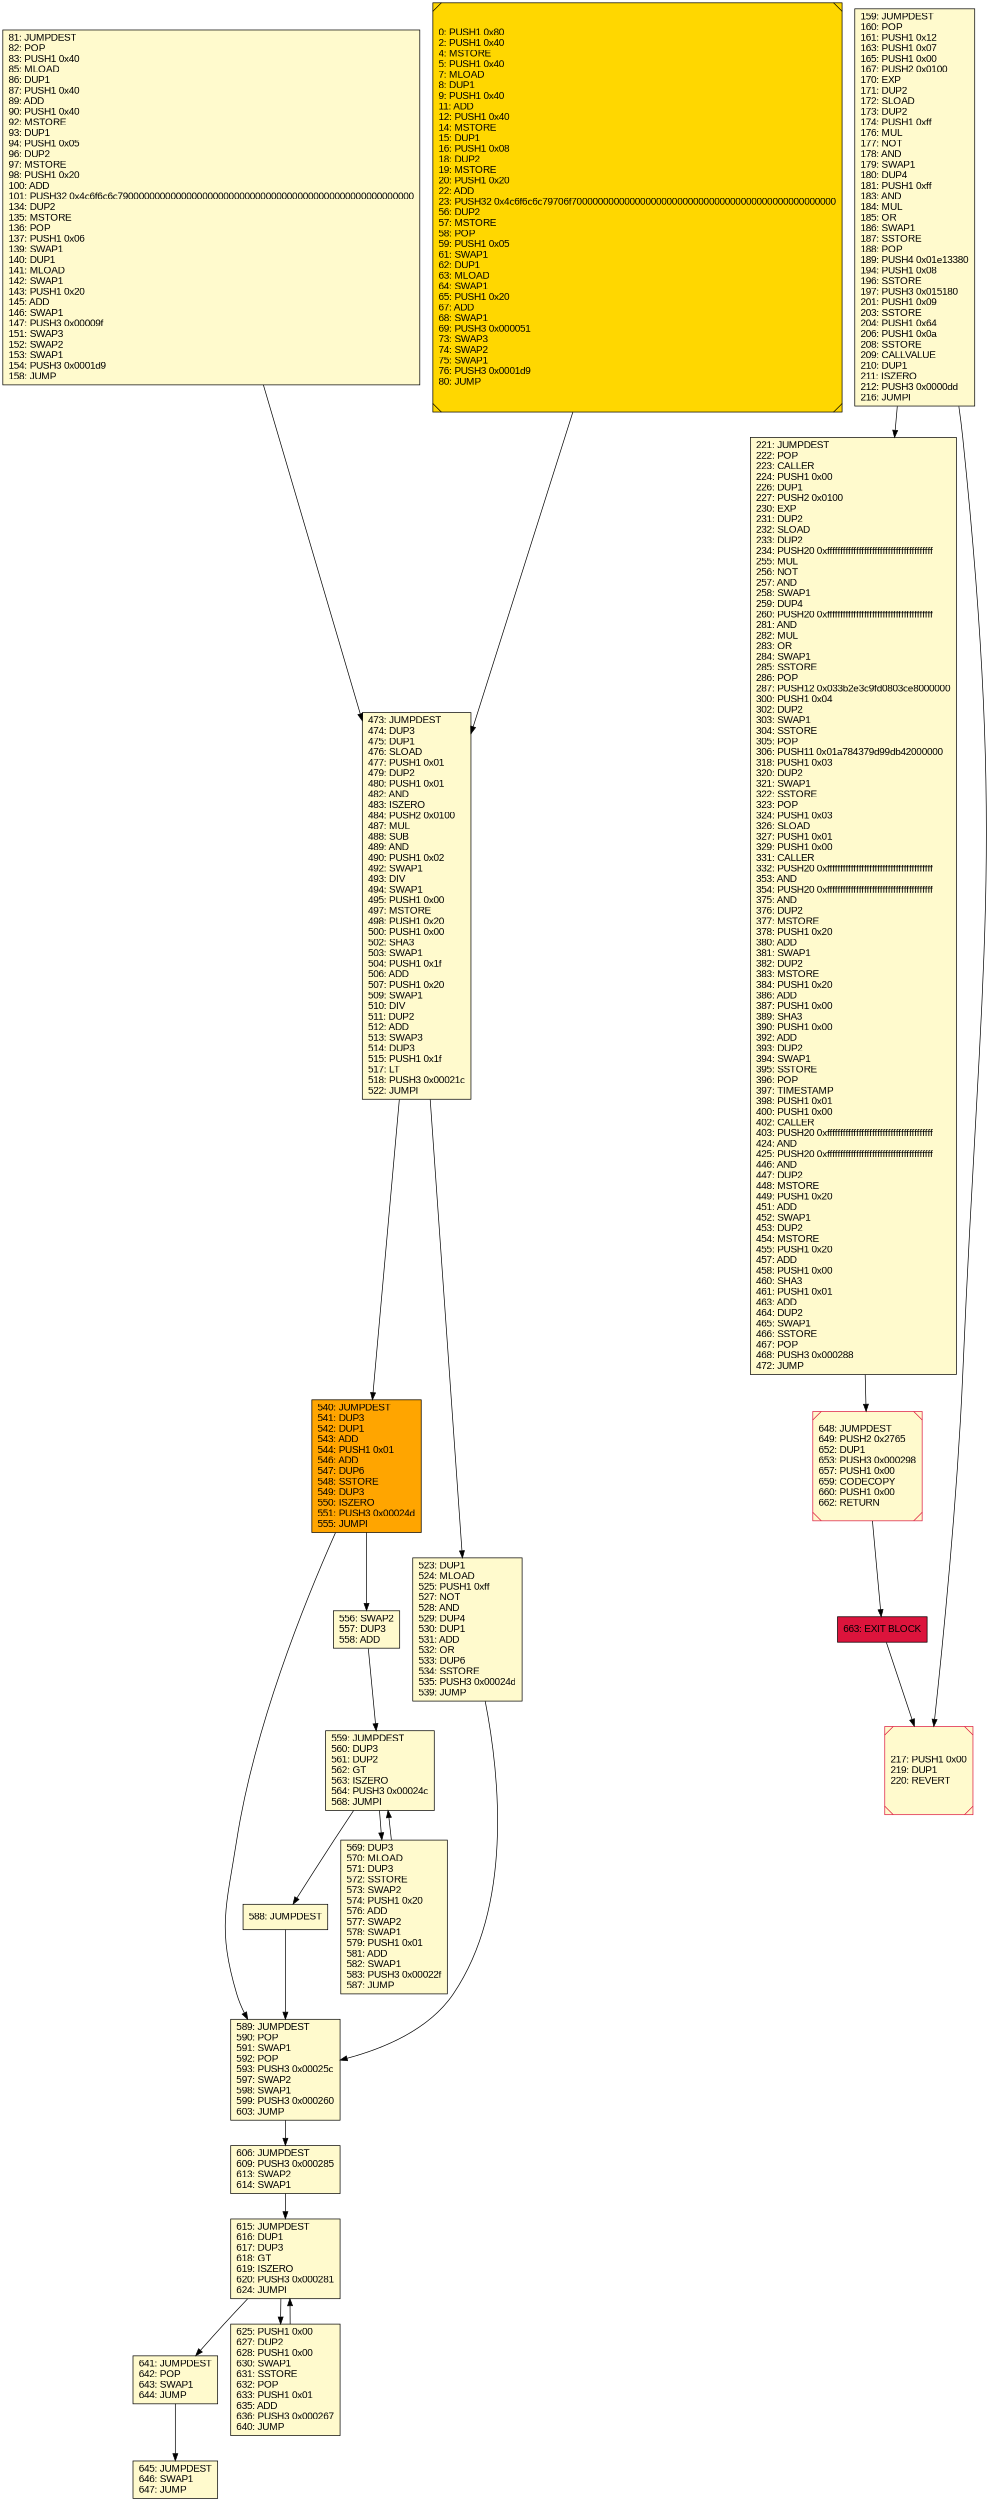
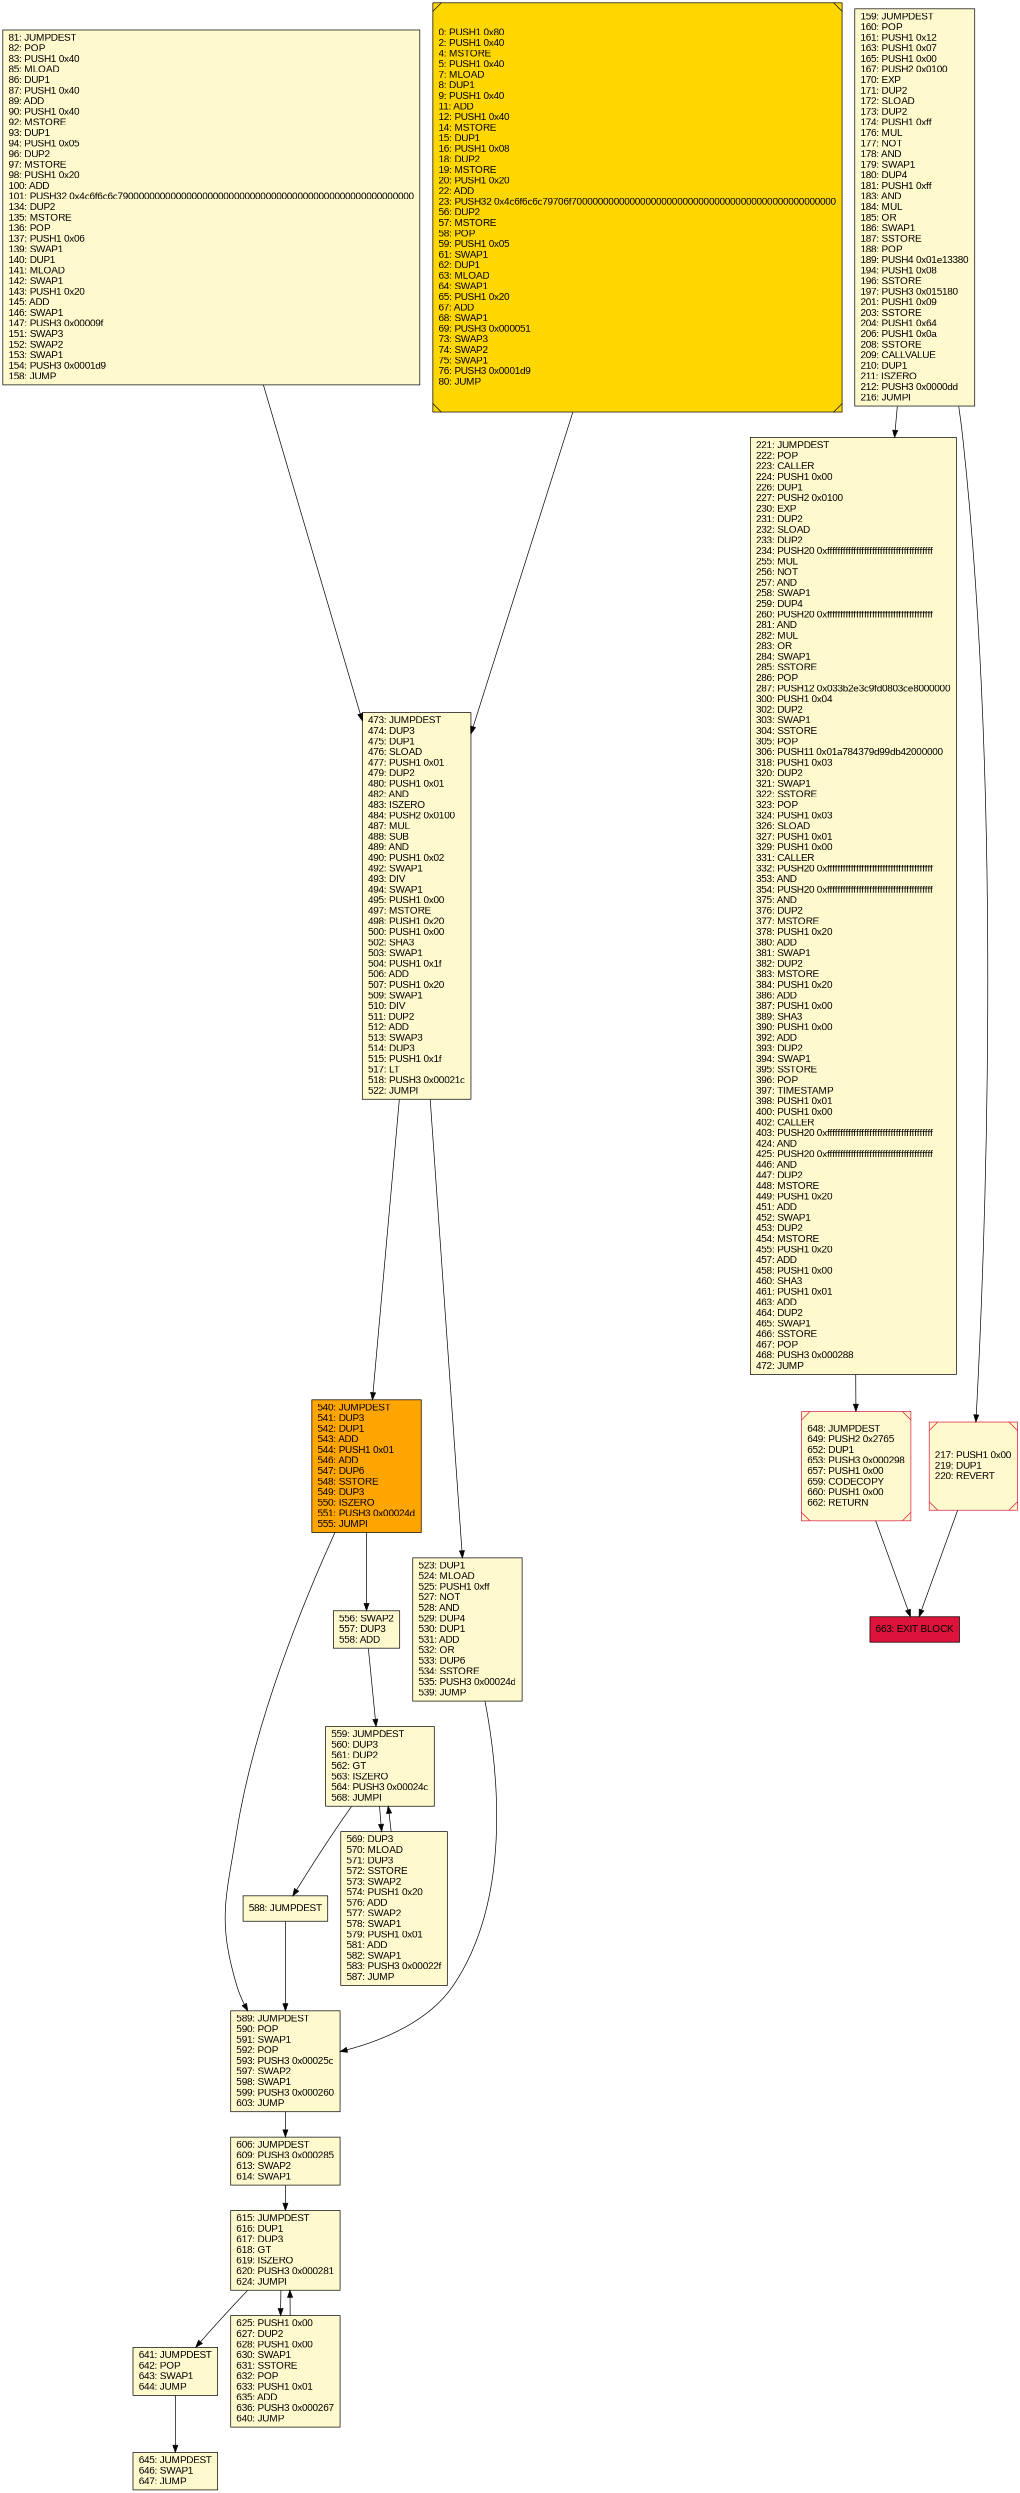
(899, 1681) -> (940, 1560)
